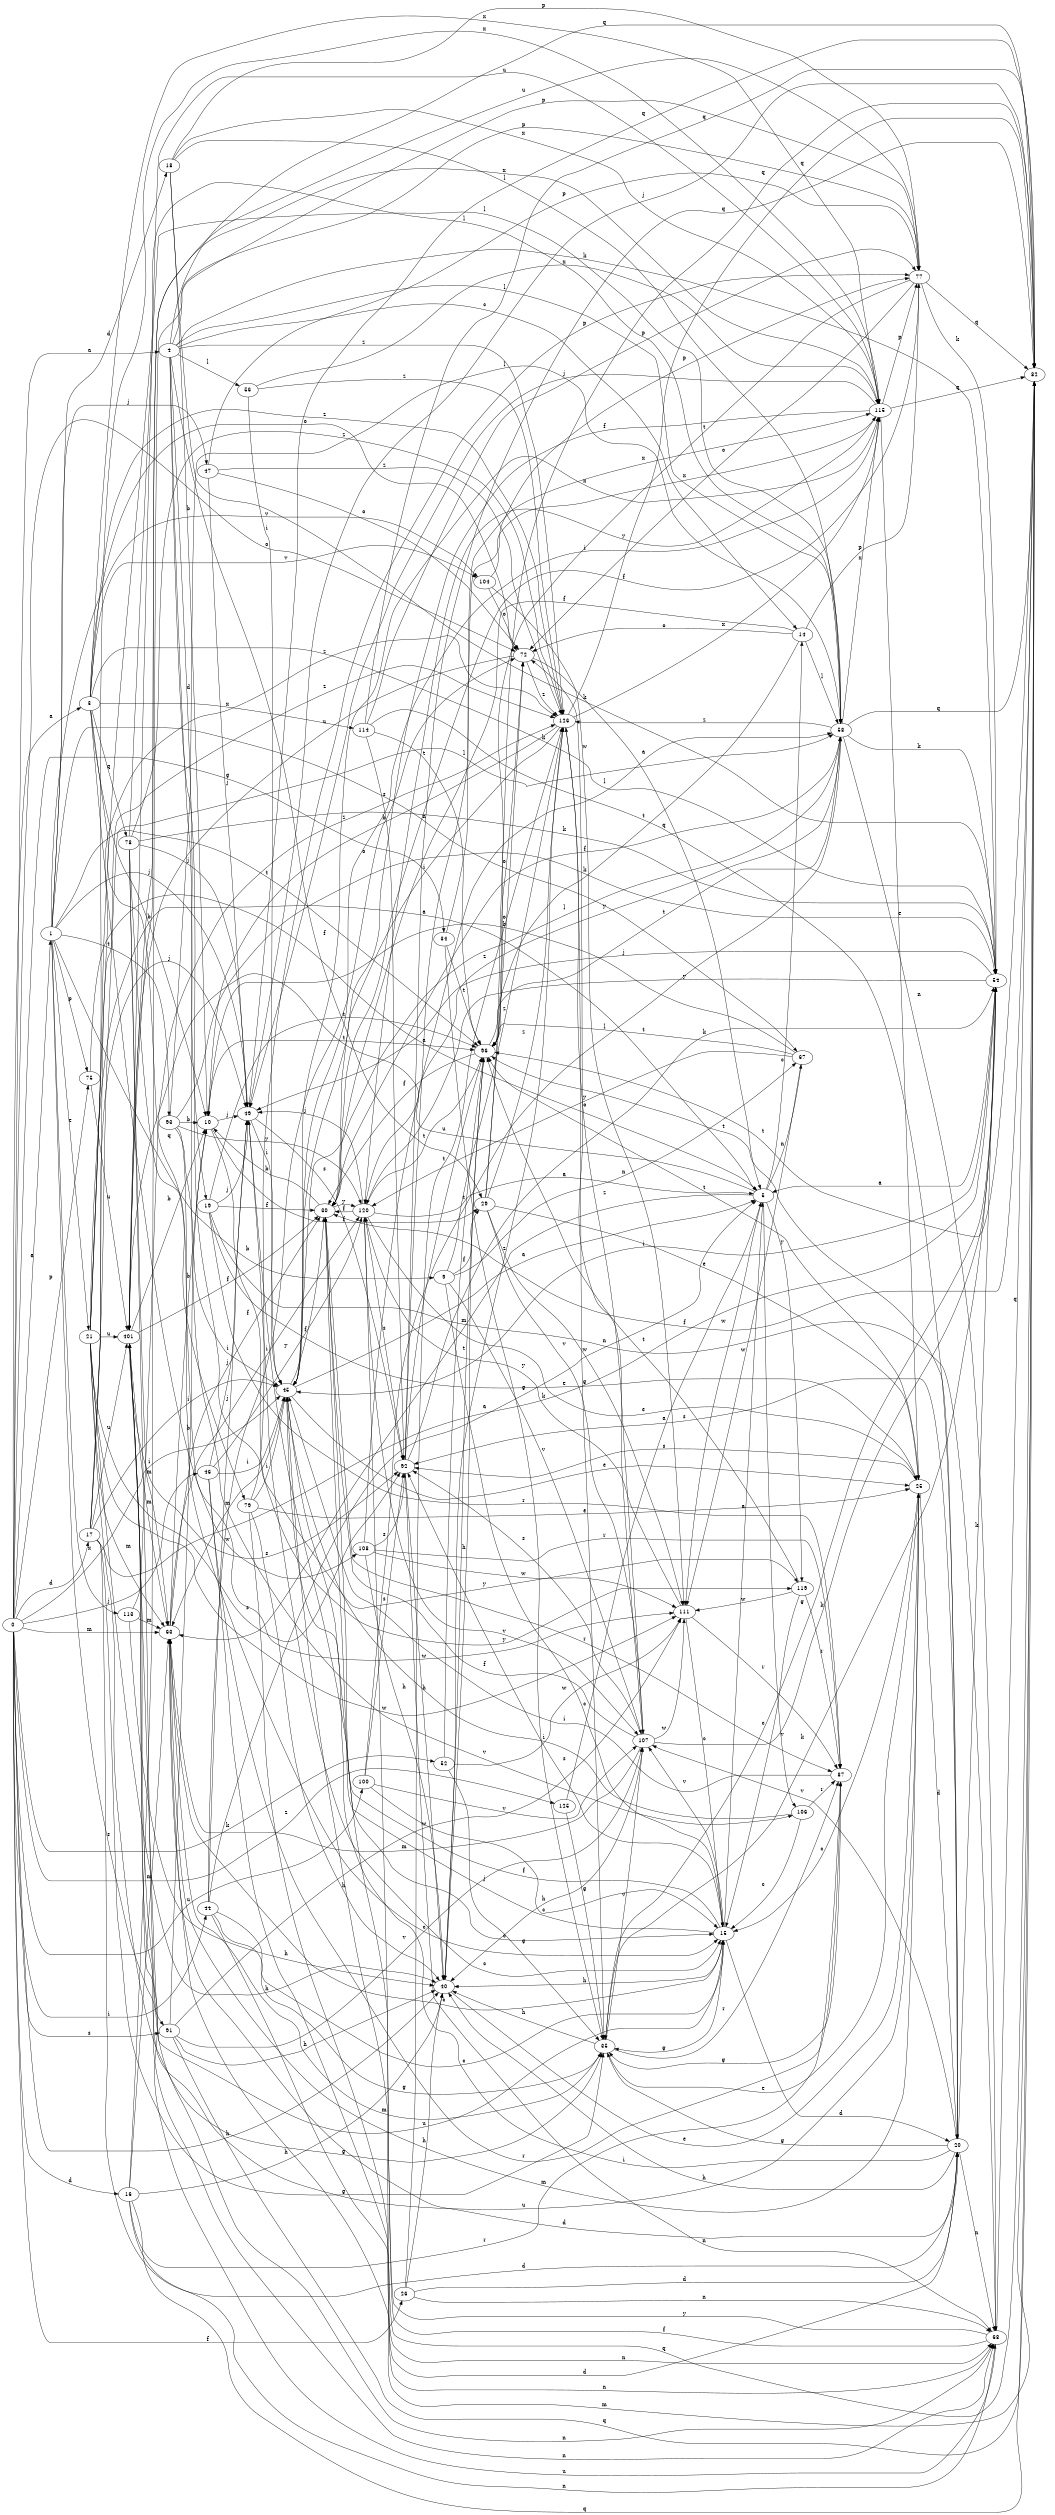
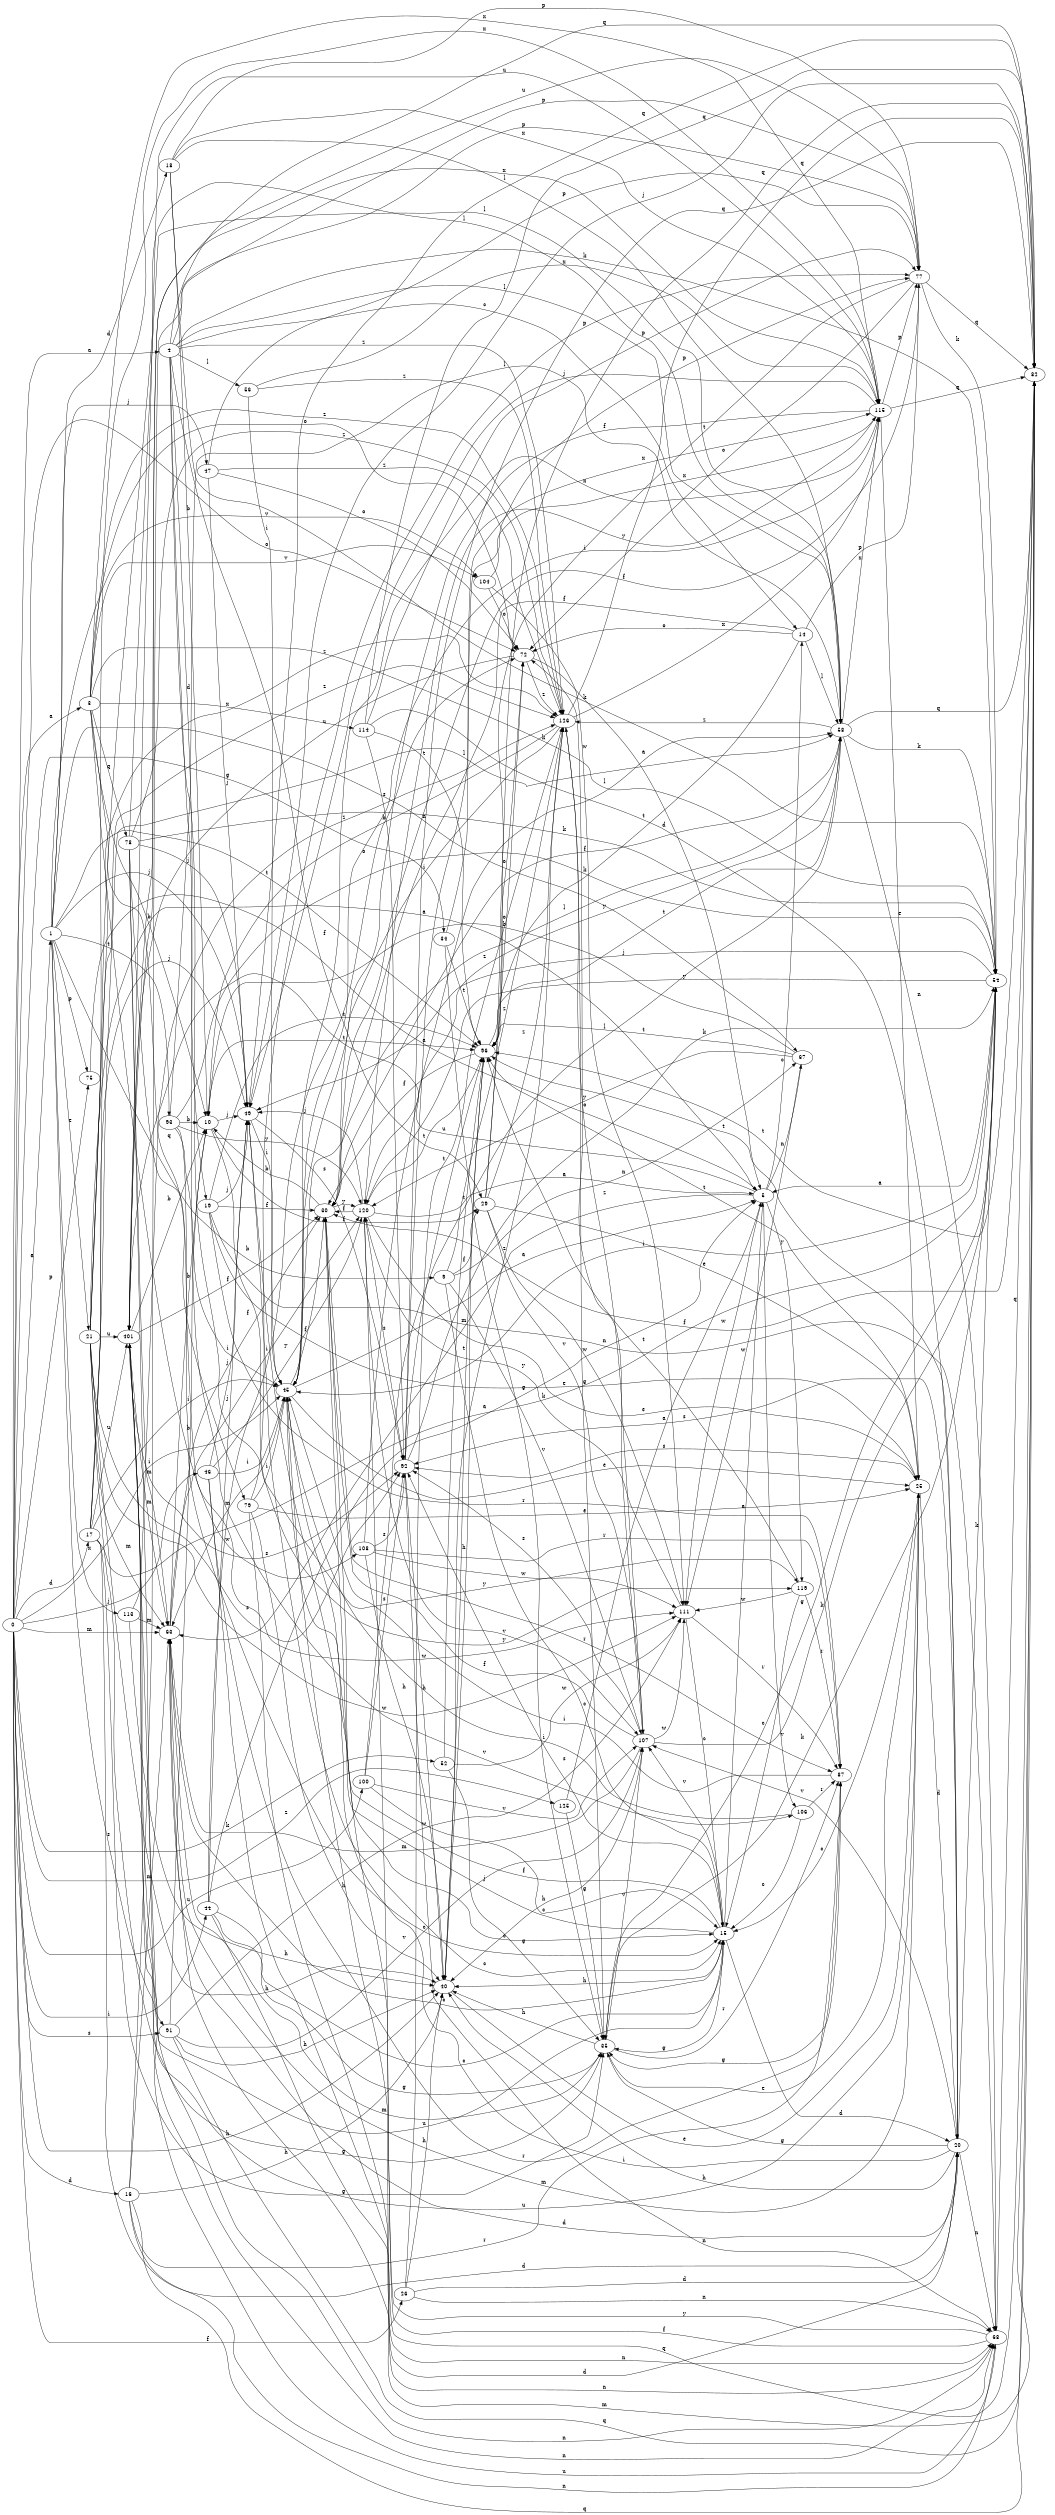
(664, 825) -> (664, 825)
(109, 1206) -> none
